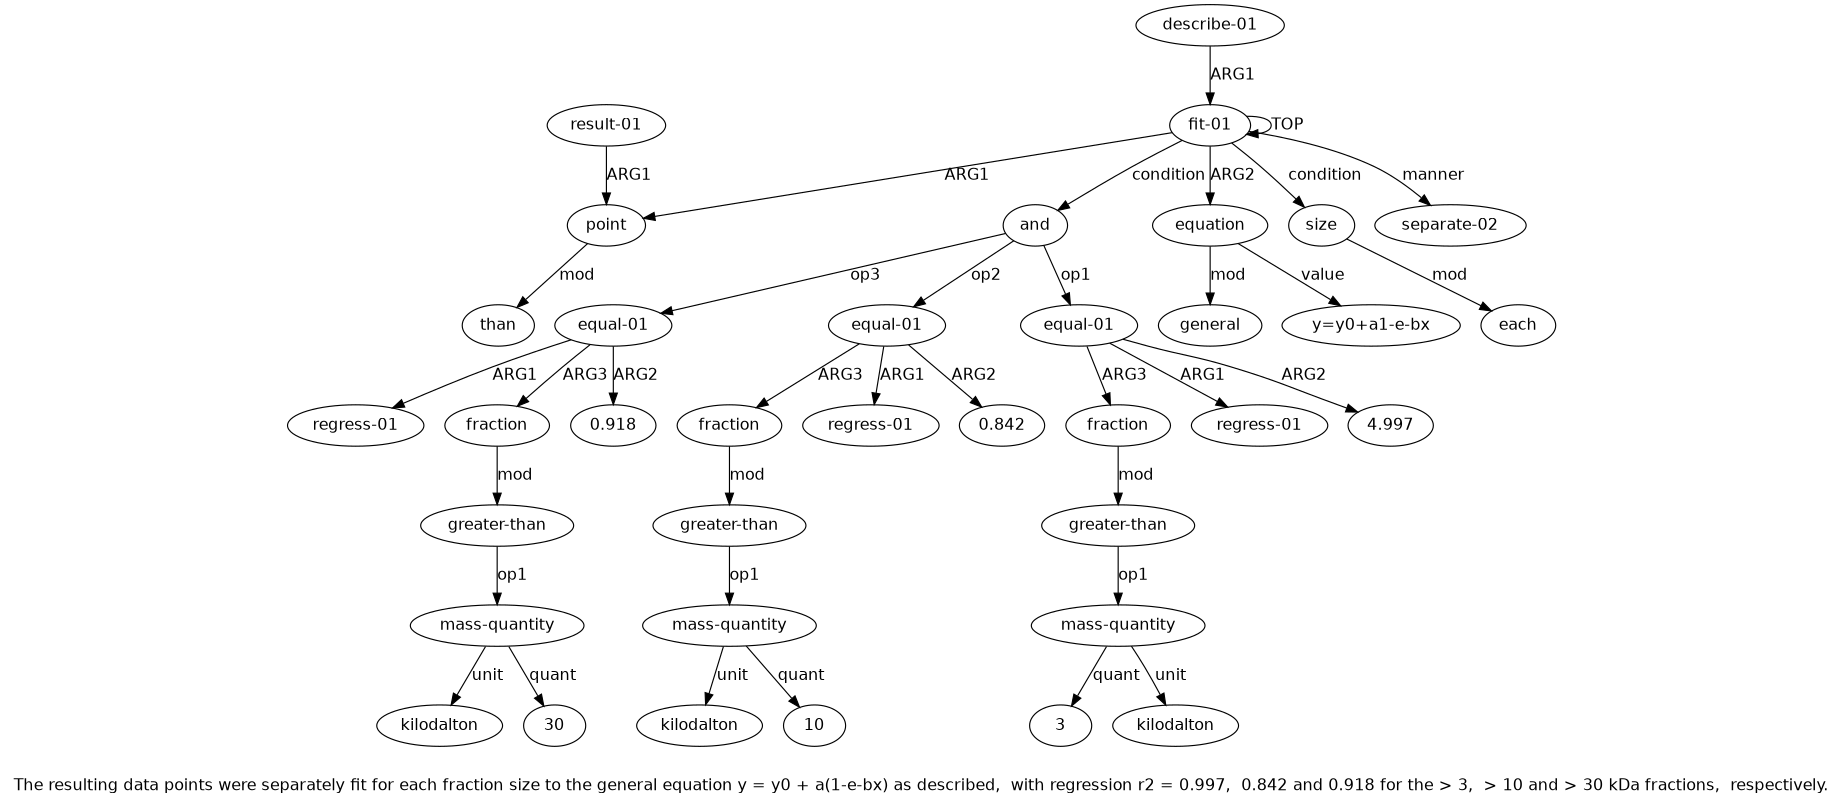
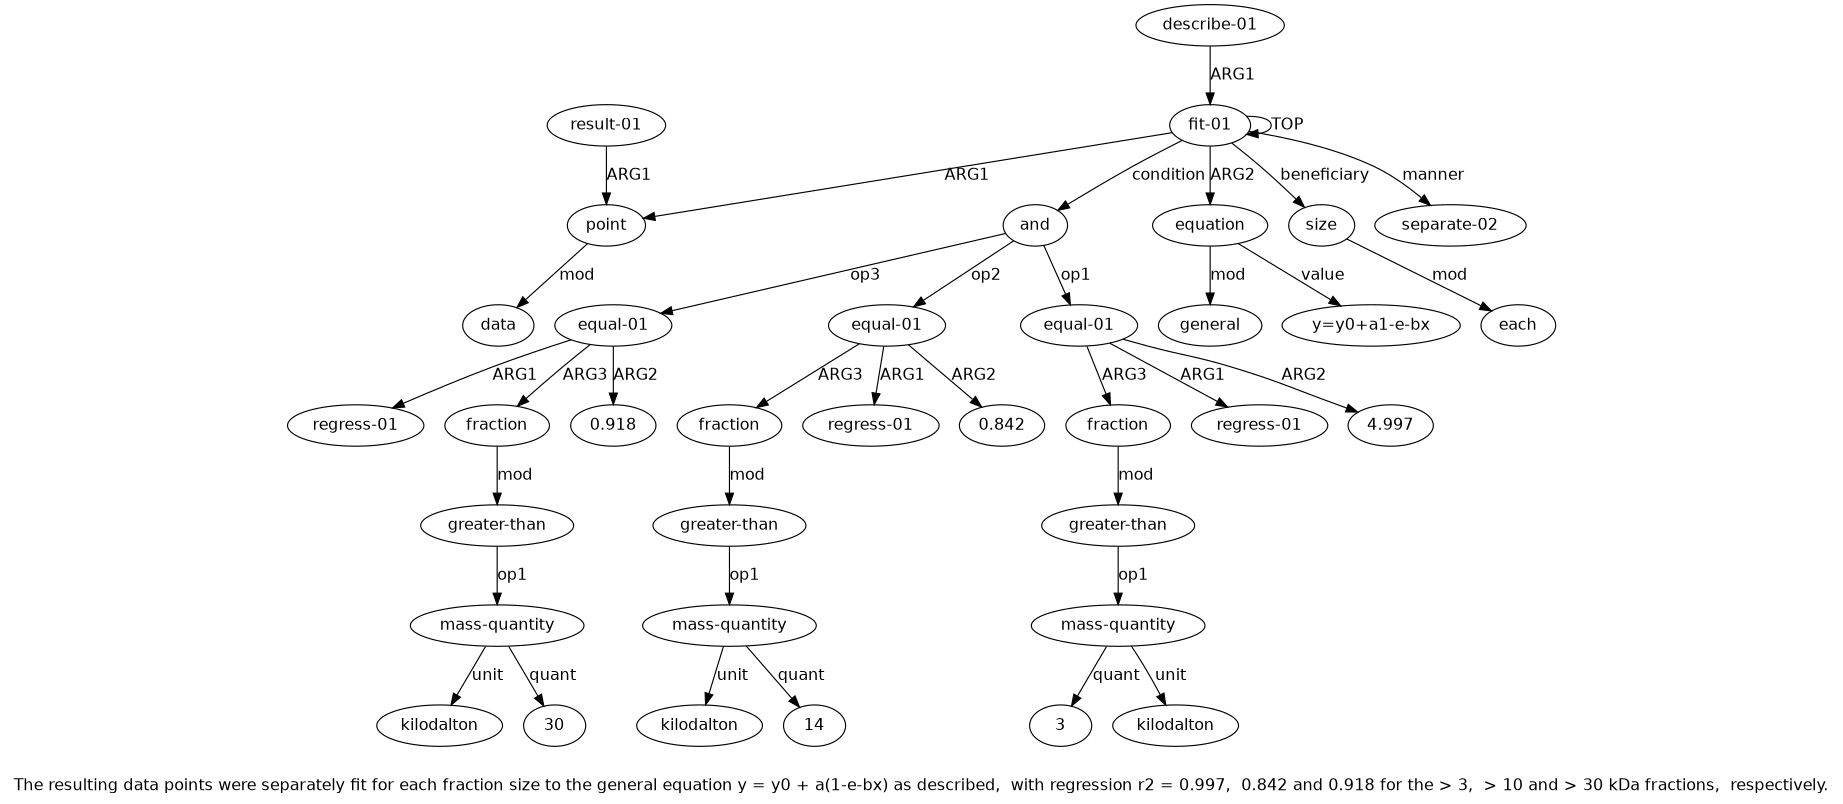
(1325, 175) -> (1325, 175)
(498, 325) -> (498, 325)
(815, 726) -> (815, 726)
